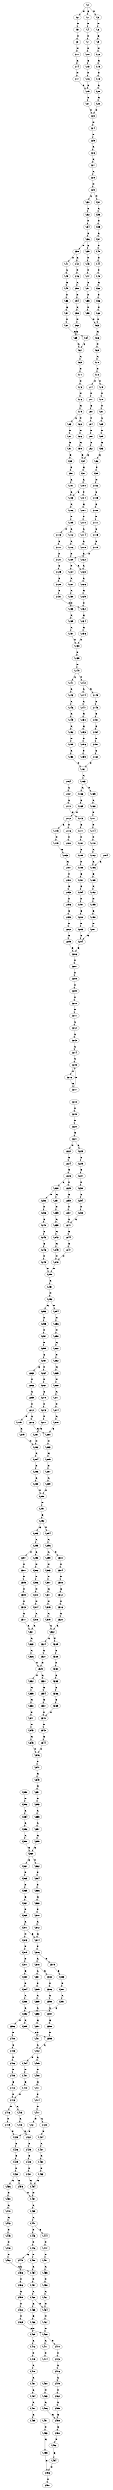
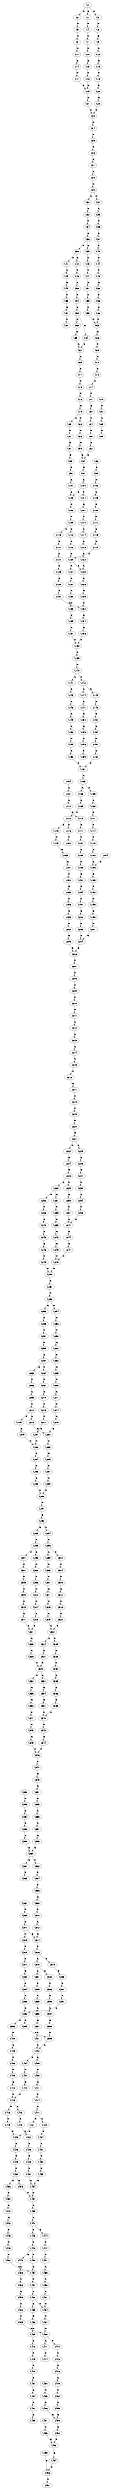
(74, 333) -> (83, 324)
(101, 387) -> none
(101, 449) -> none
(76, 1078) -> (74, 1095)
(25, 1891) -> none
(45, 2442) -> (49, 2439)
